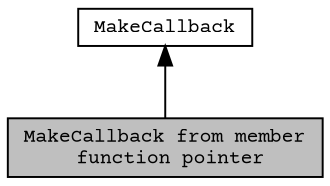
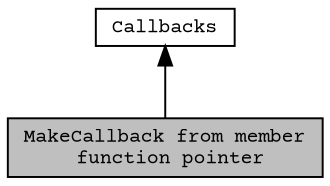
(165, 27) -> (165, 27)
